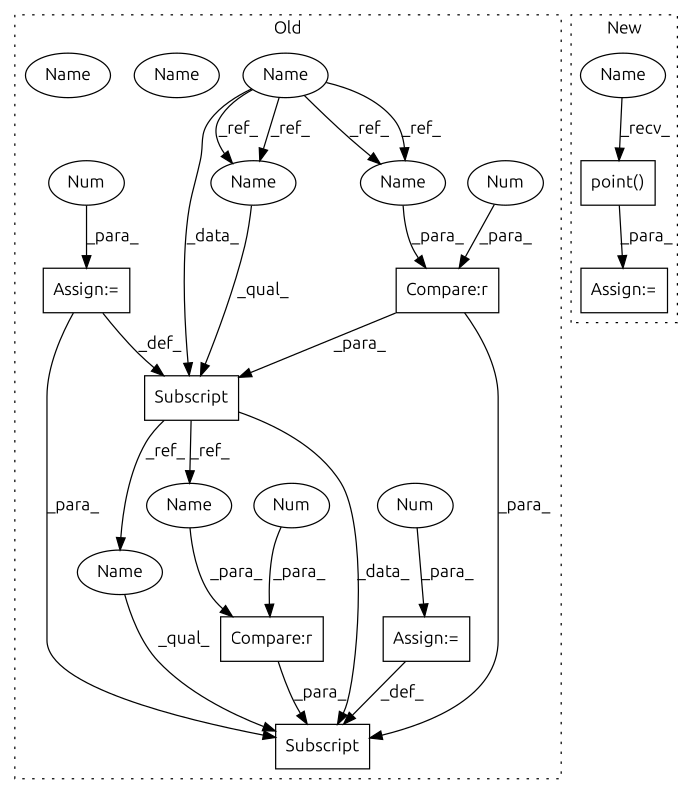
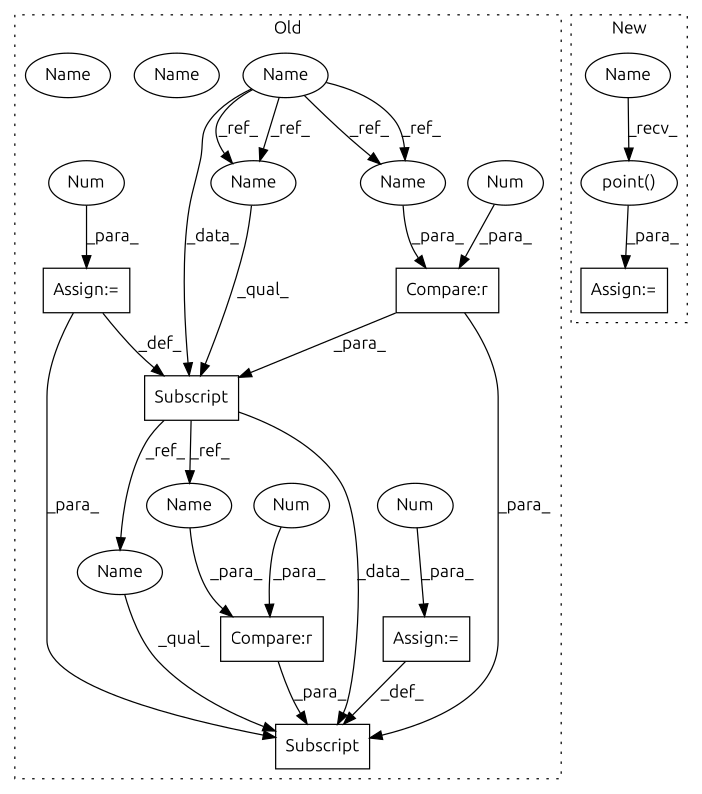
(618, 183) -> (629, 183)
